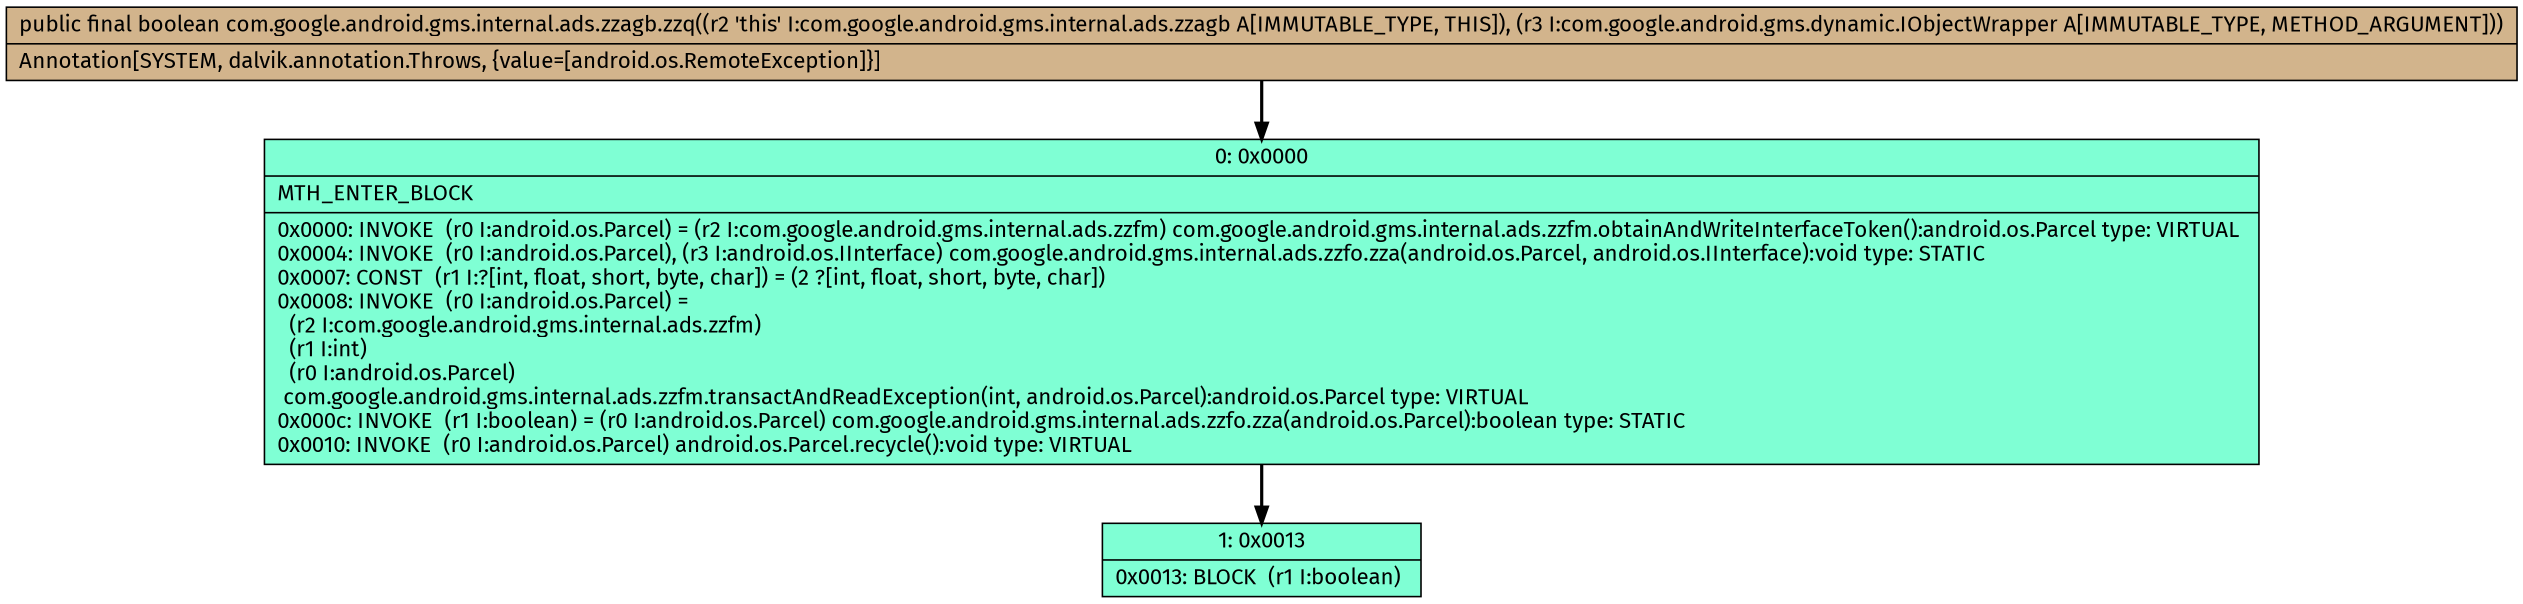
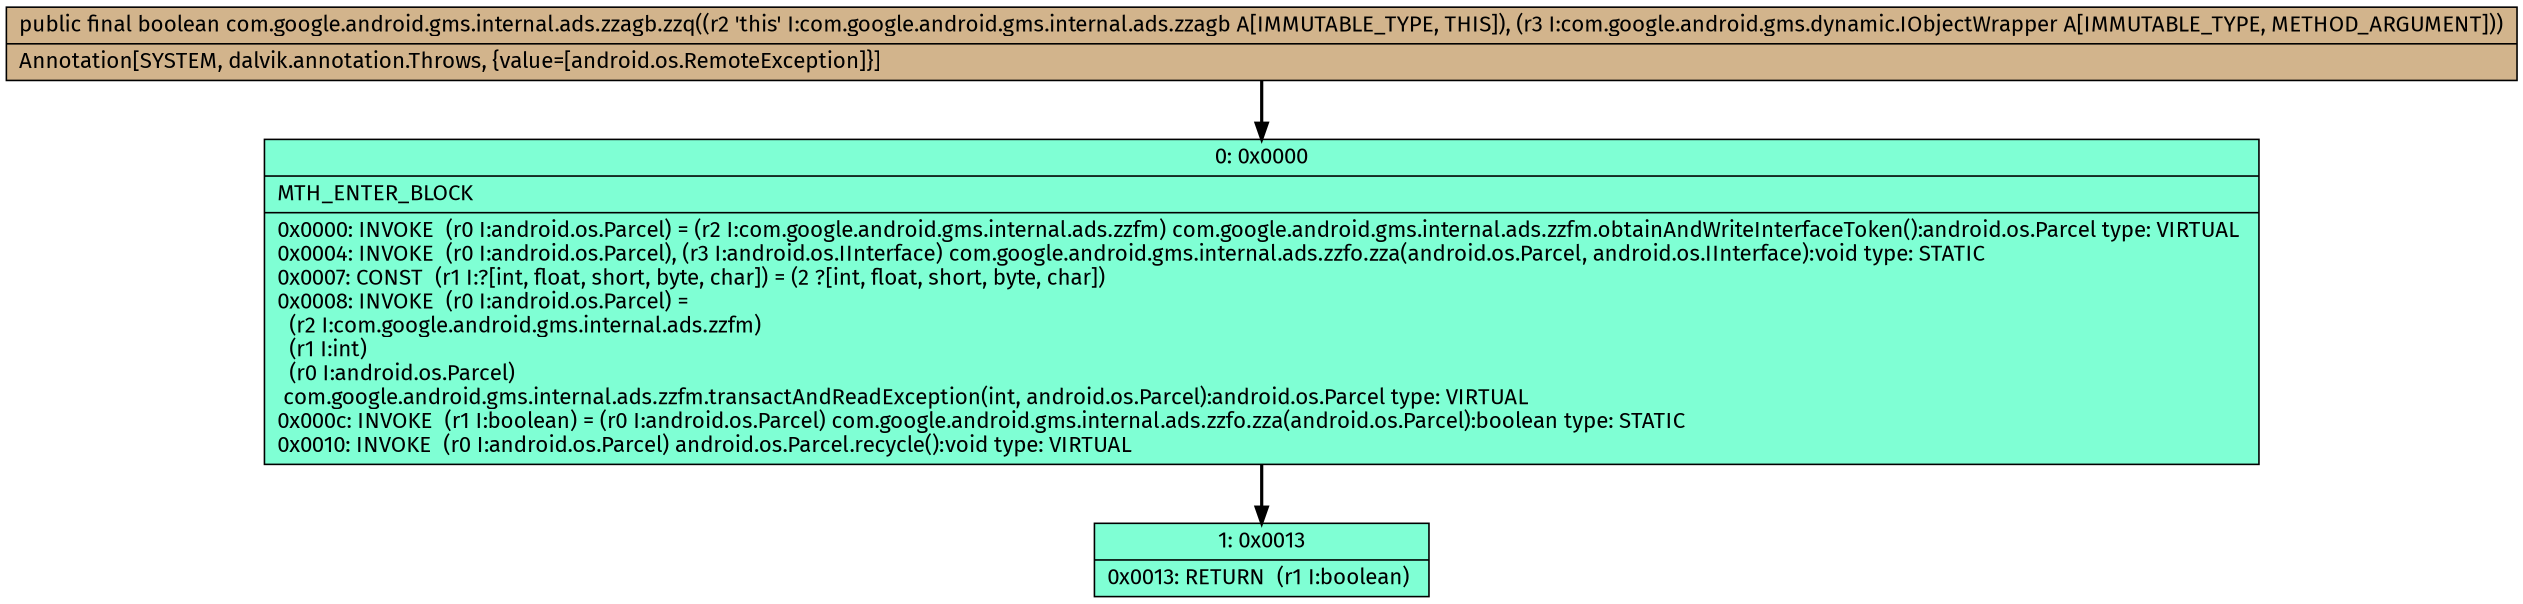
(1262, 577) -> (1262, 577)
